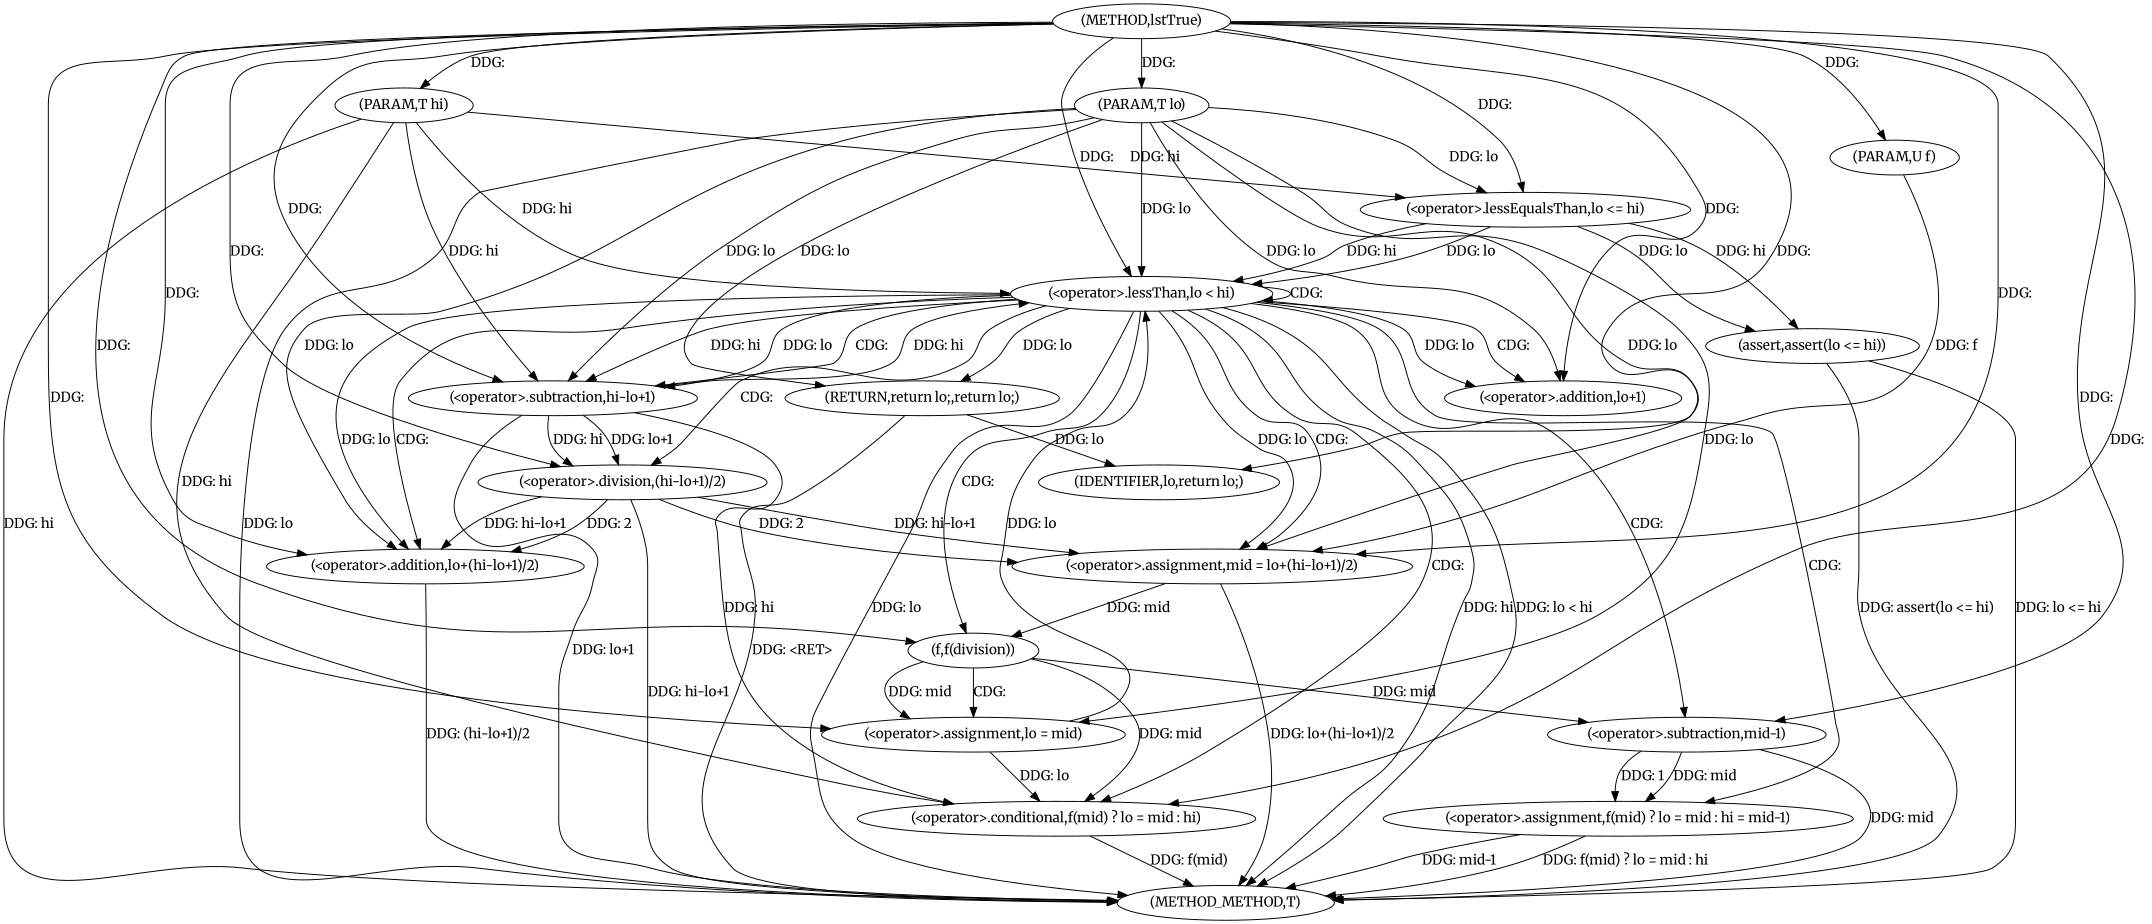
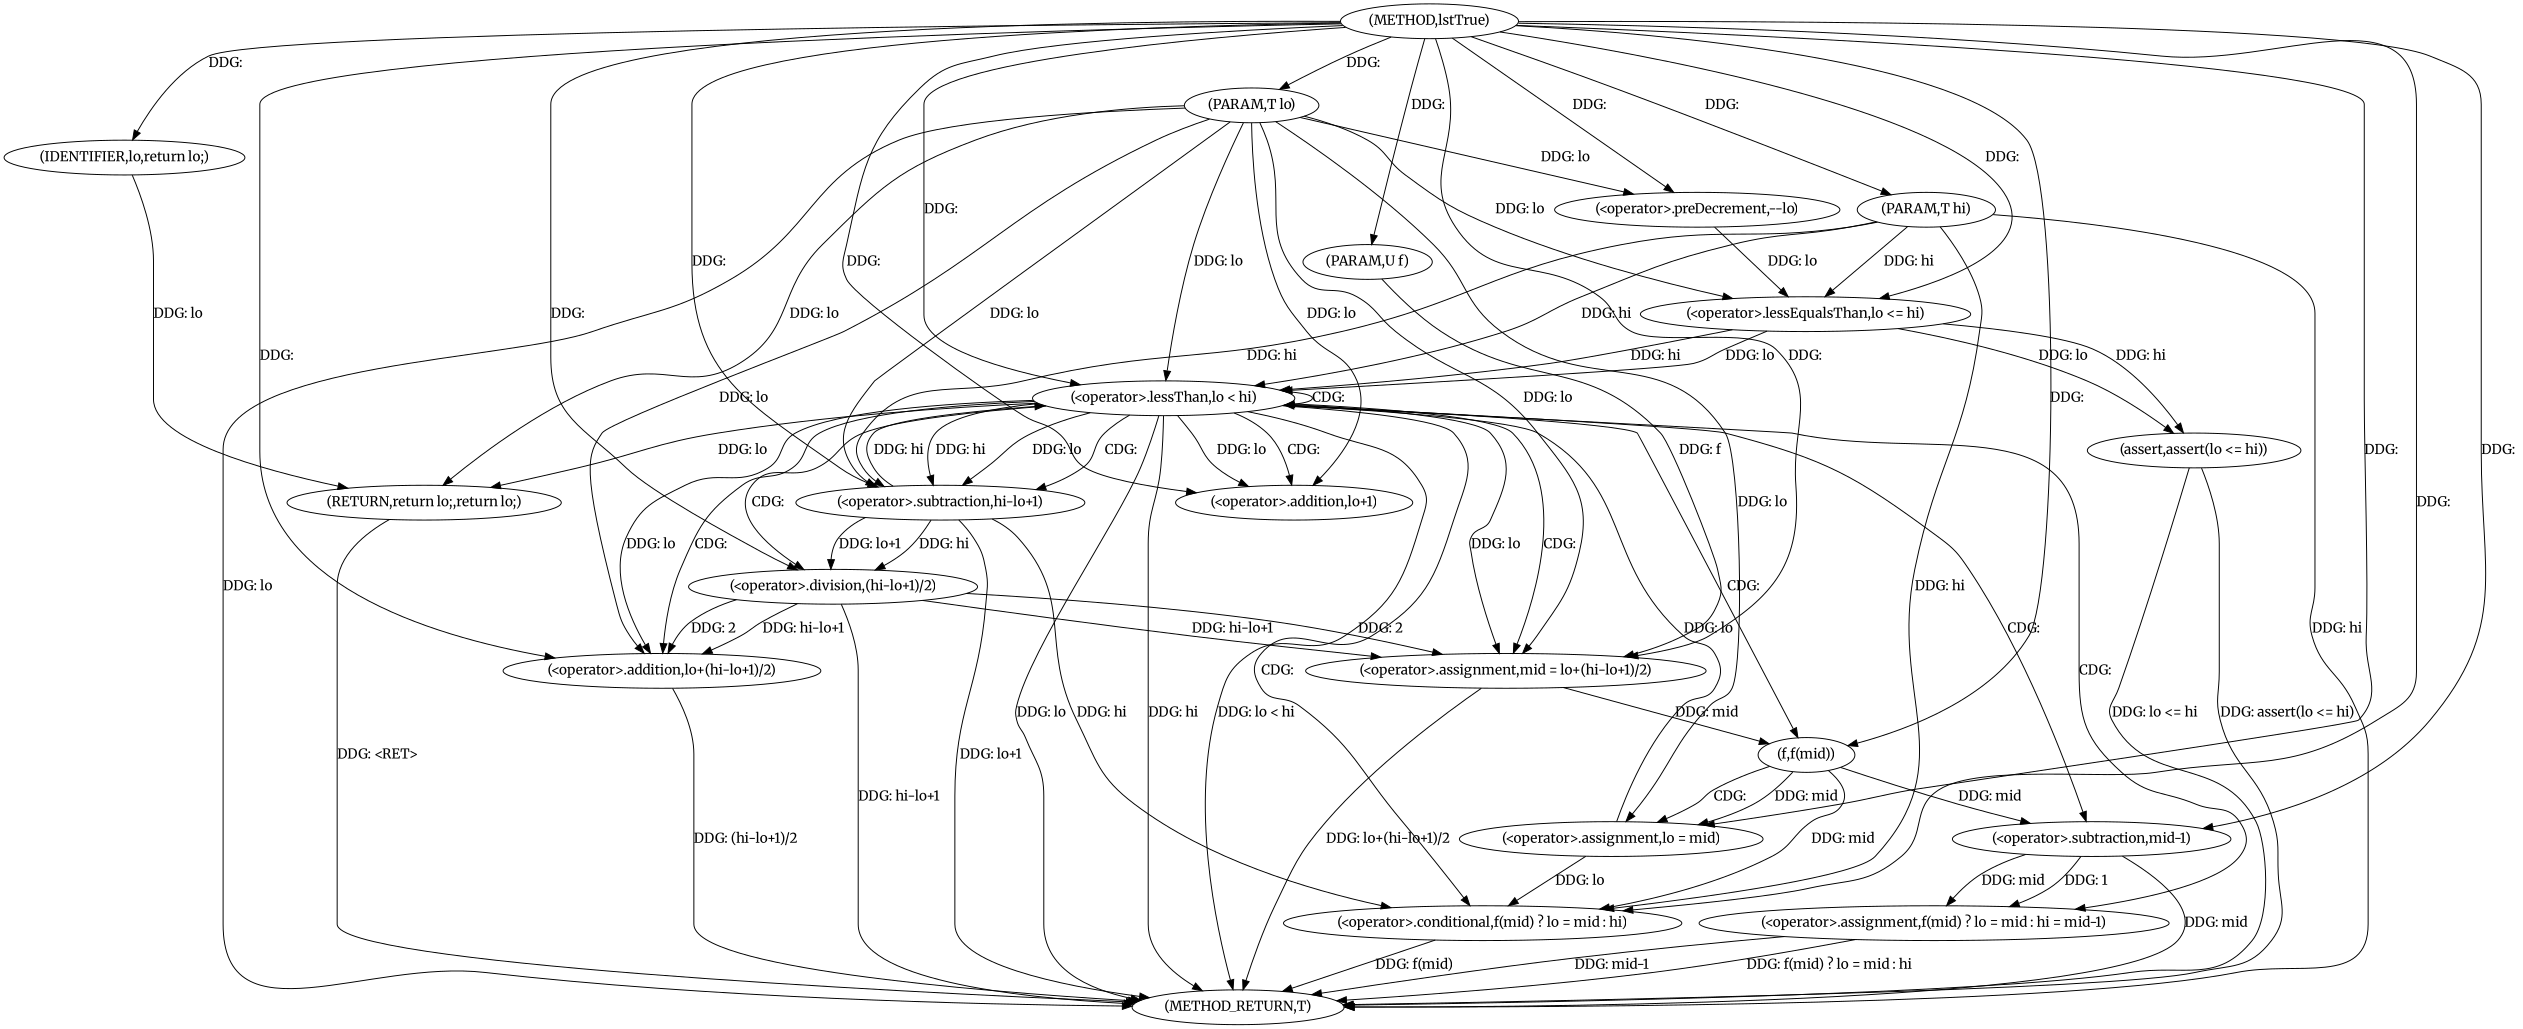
none -> (1697, 210)
(1040, 440) -> (153, 392)
(973, 651) -> (1807, 755)
(1226, 903) -> (1238, 1007)
